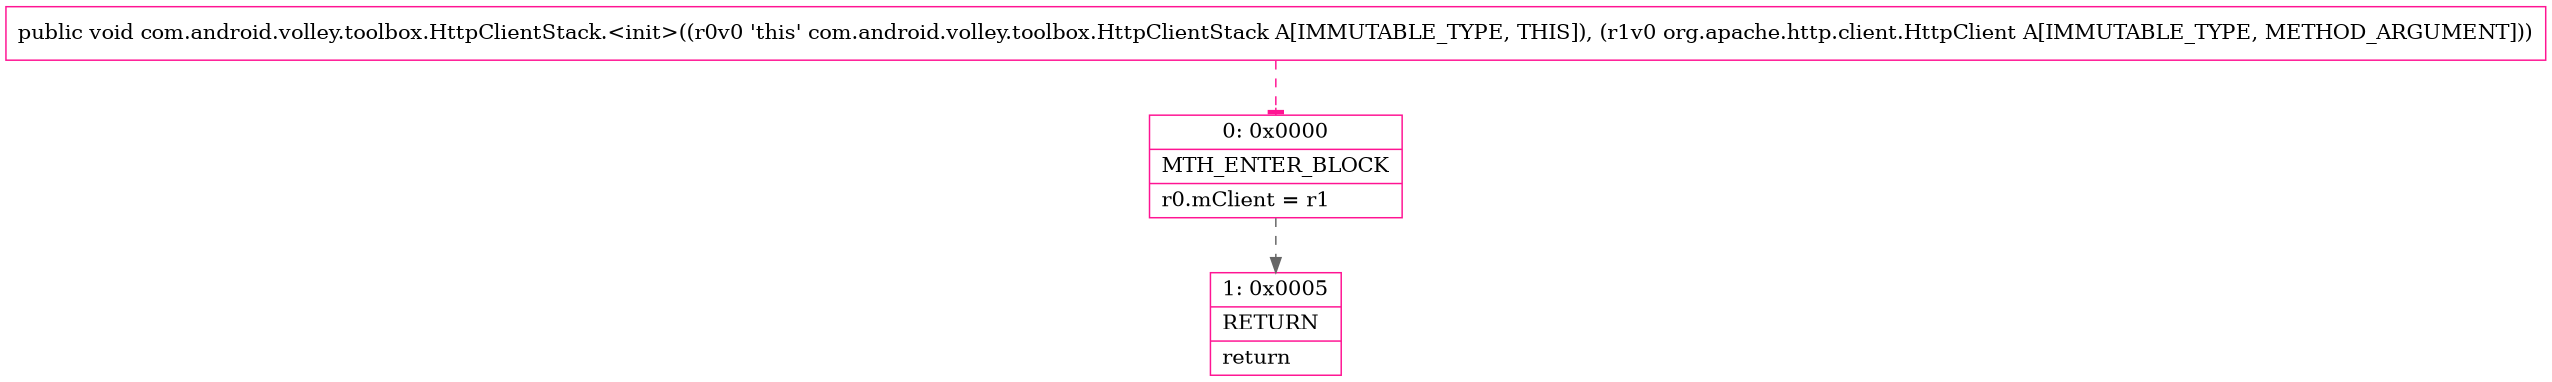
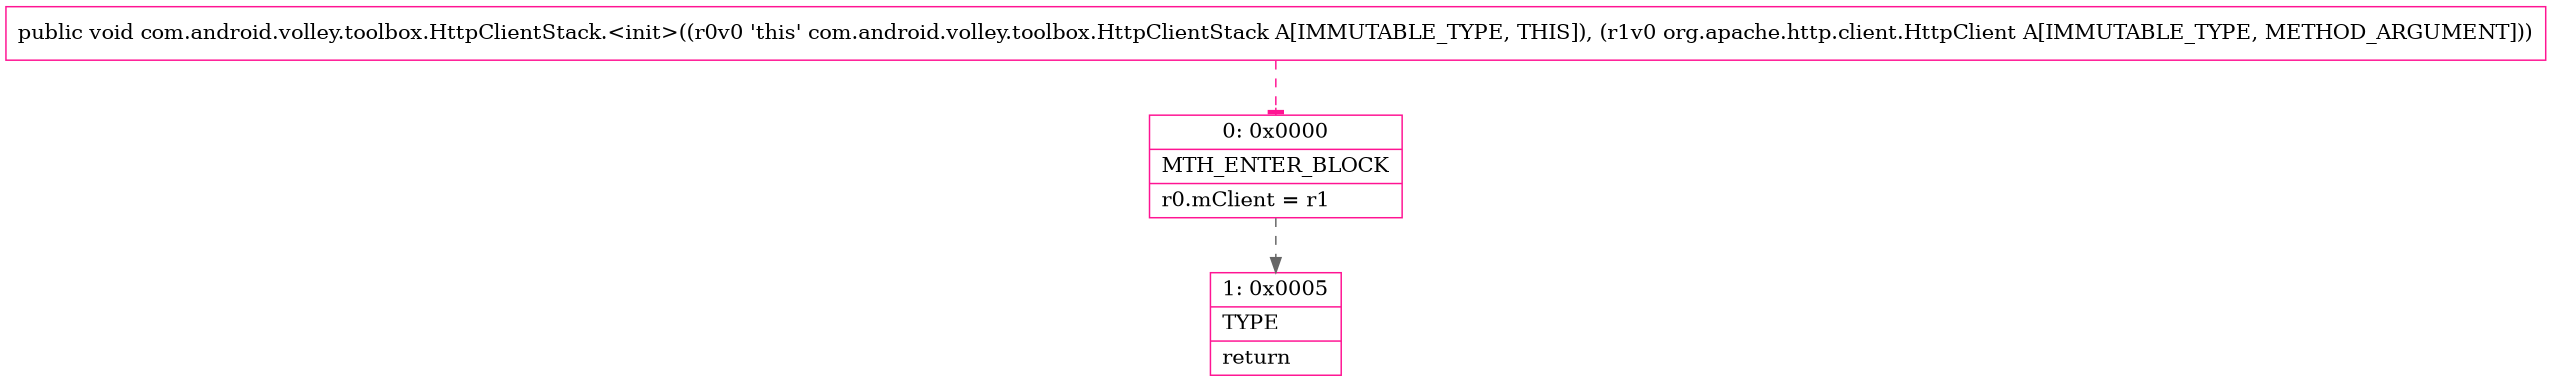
(1271, 323) -> (1251, 323)
